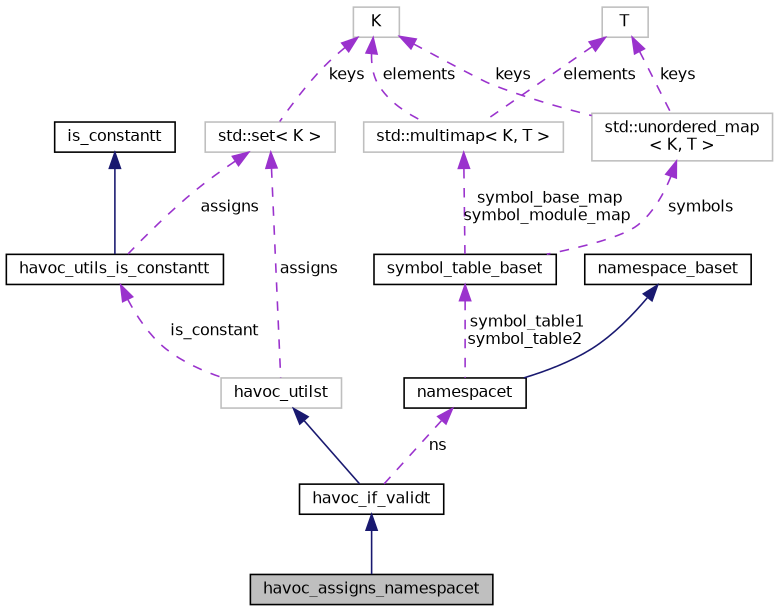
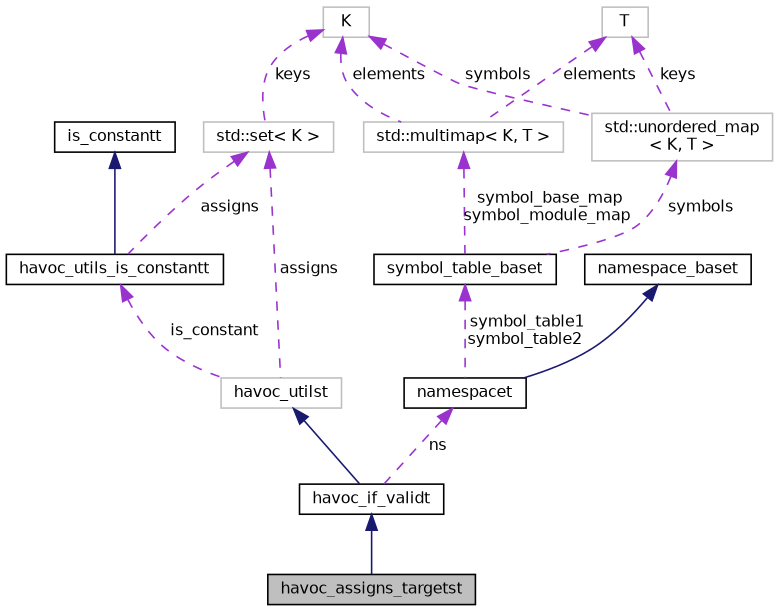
(511, 75) -> (496, 75)
(372, 590) -> (372, 590)
